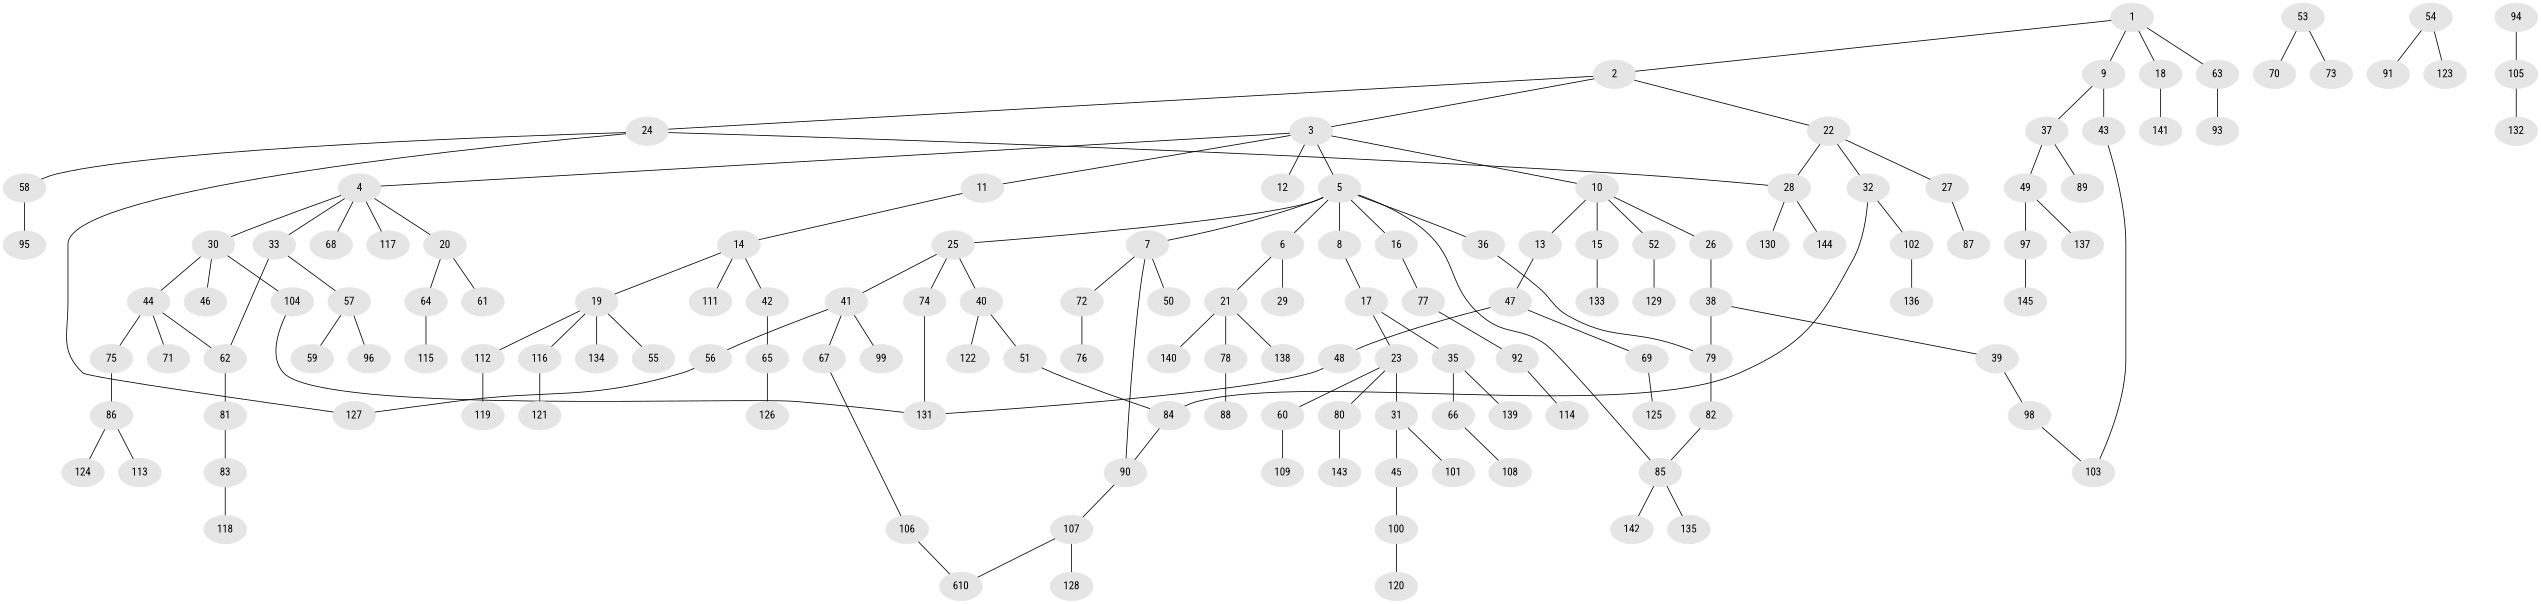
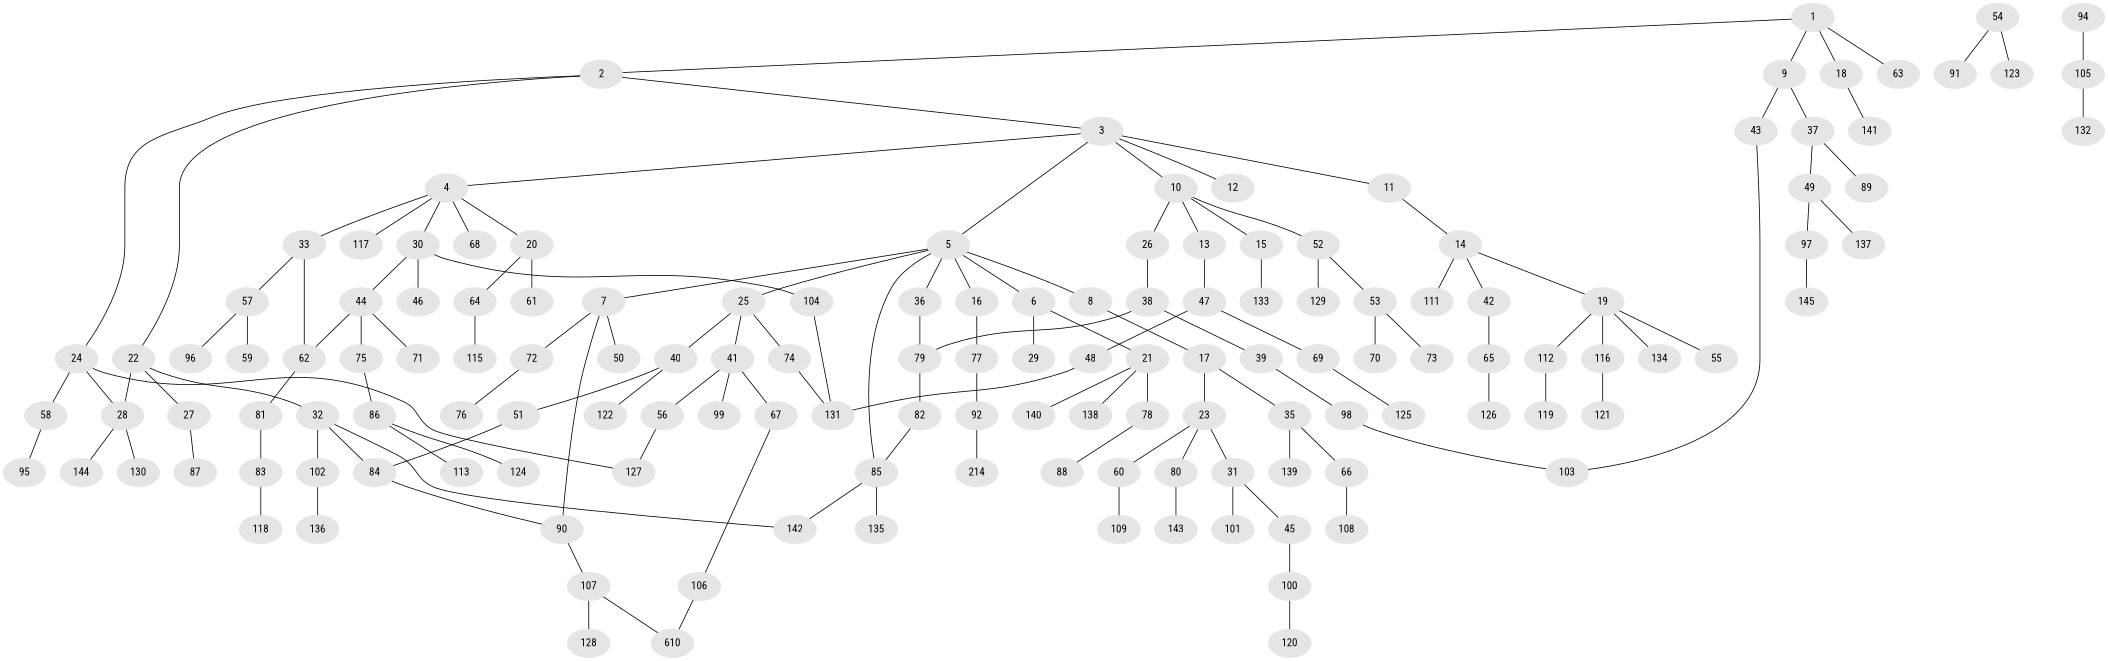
(2218, 131) -> none
none -> (1347, 273)
(1567, 416) -> (977, 473)
none -> (544, 505)
